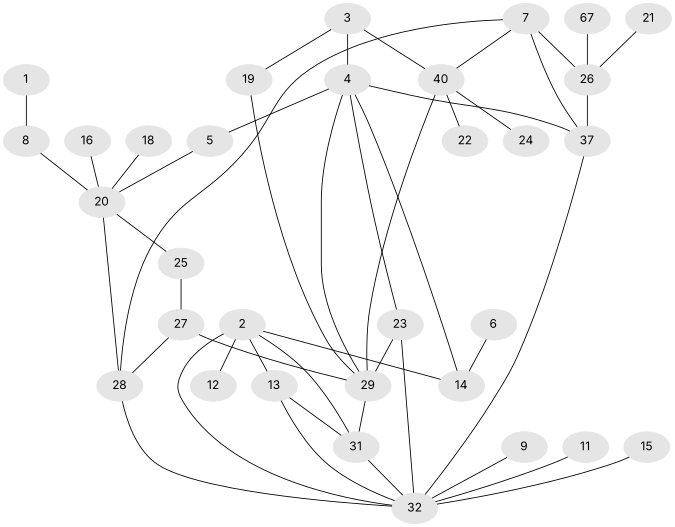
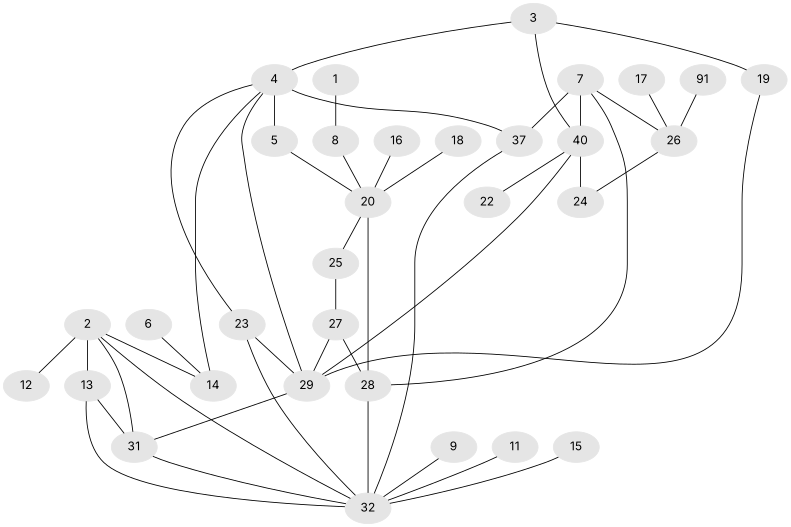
(587, 19) -> (642, 80)
(649, 19) -> (703, 80)
(587, 111) -> (632, 169)
